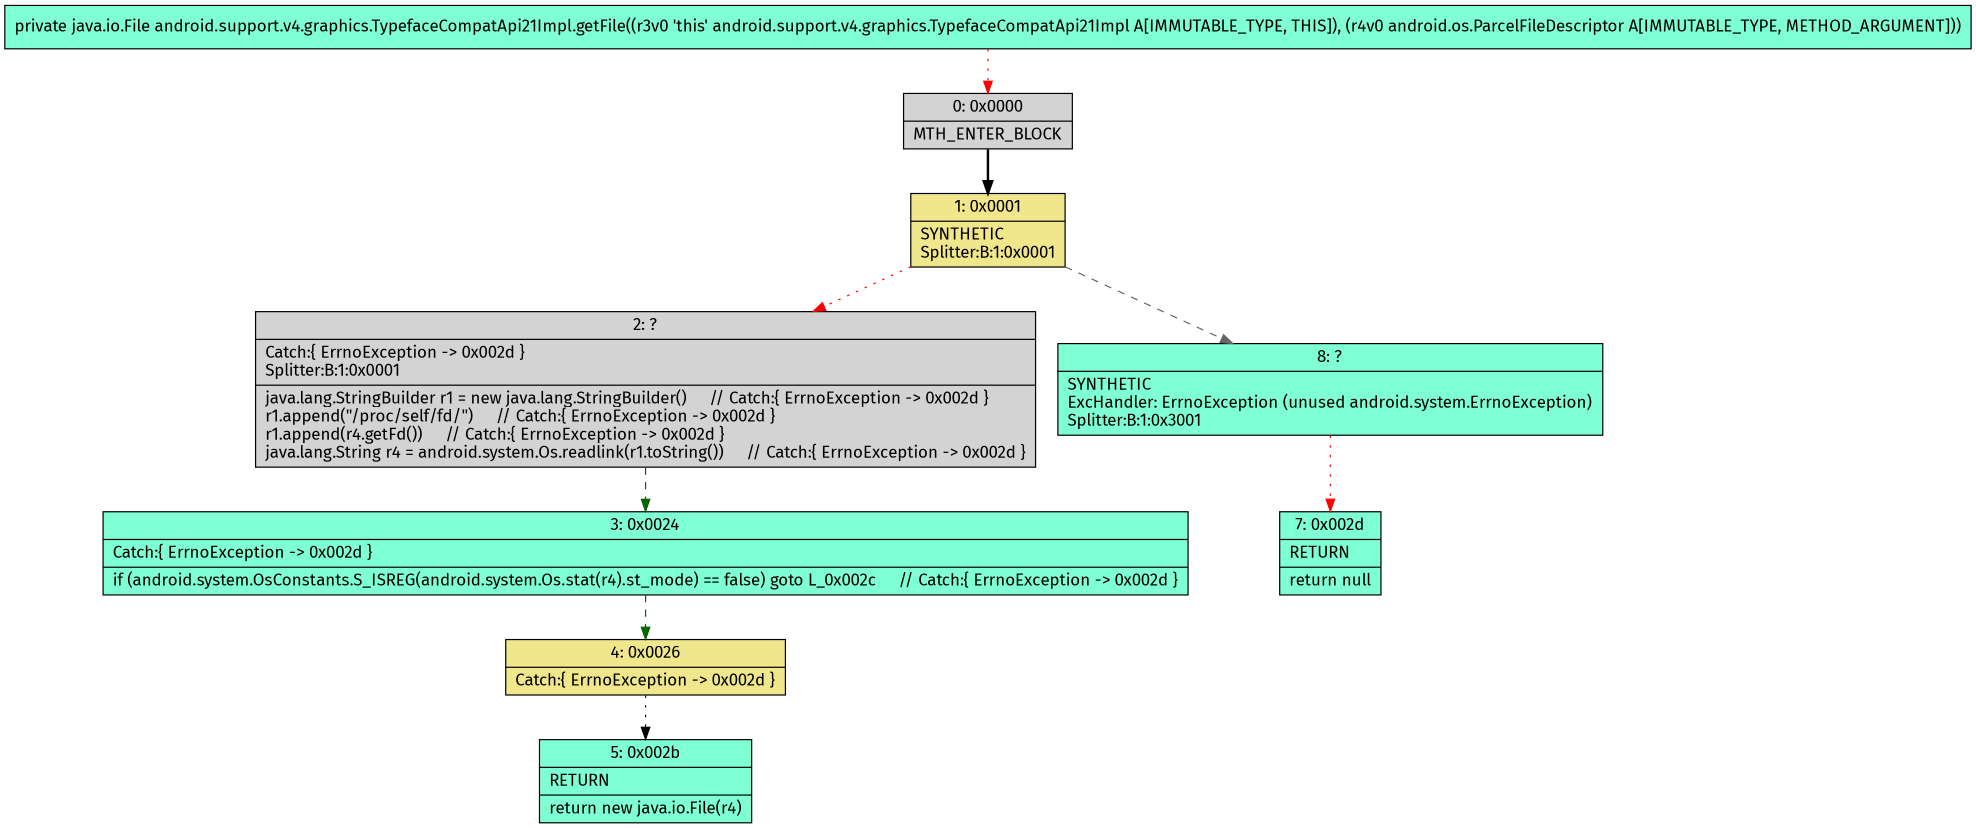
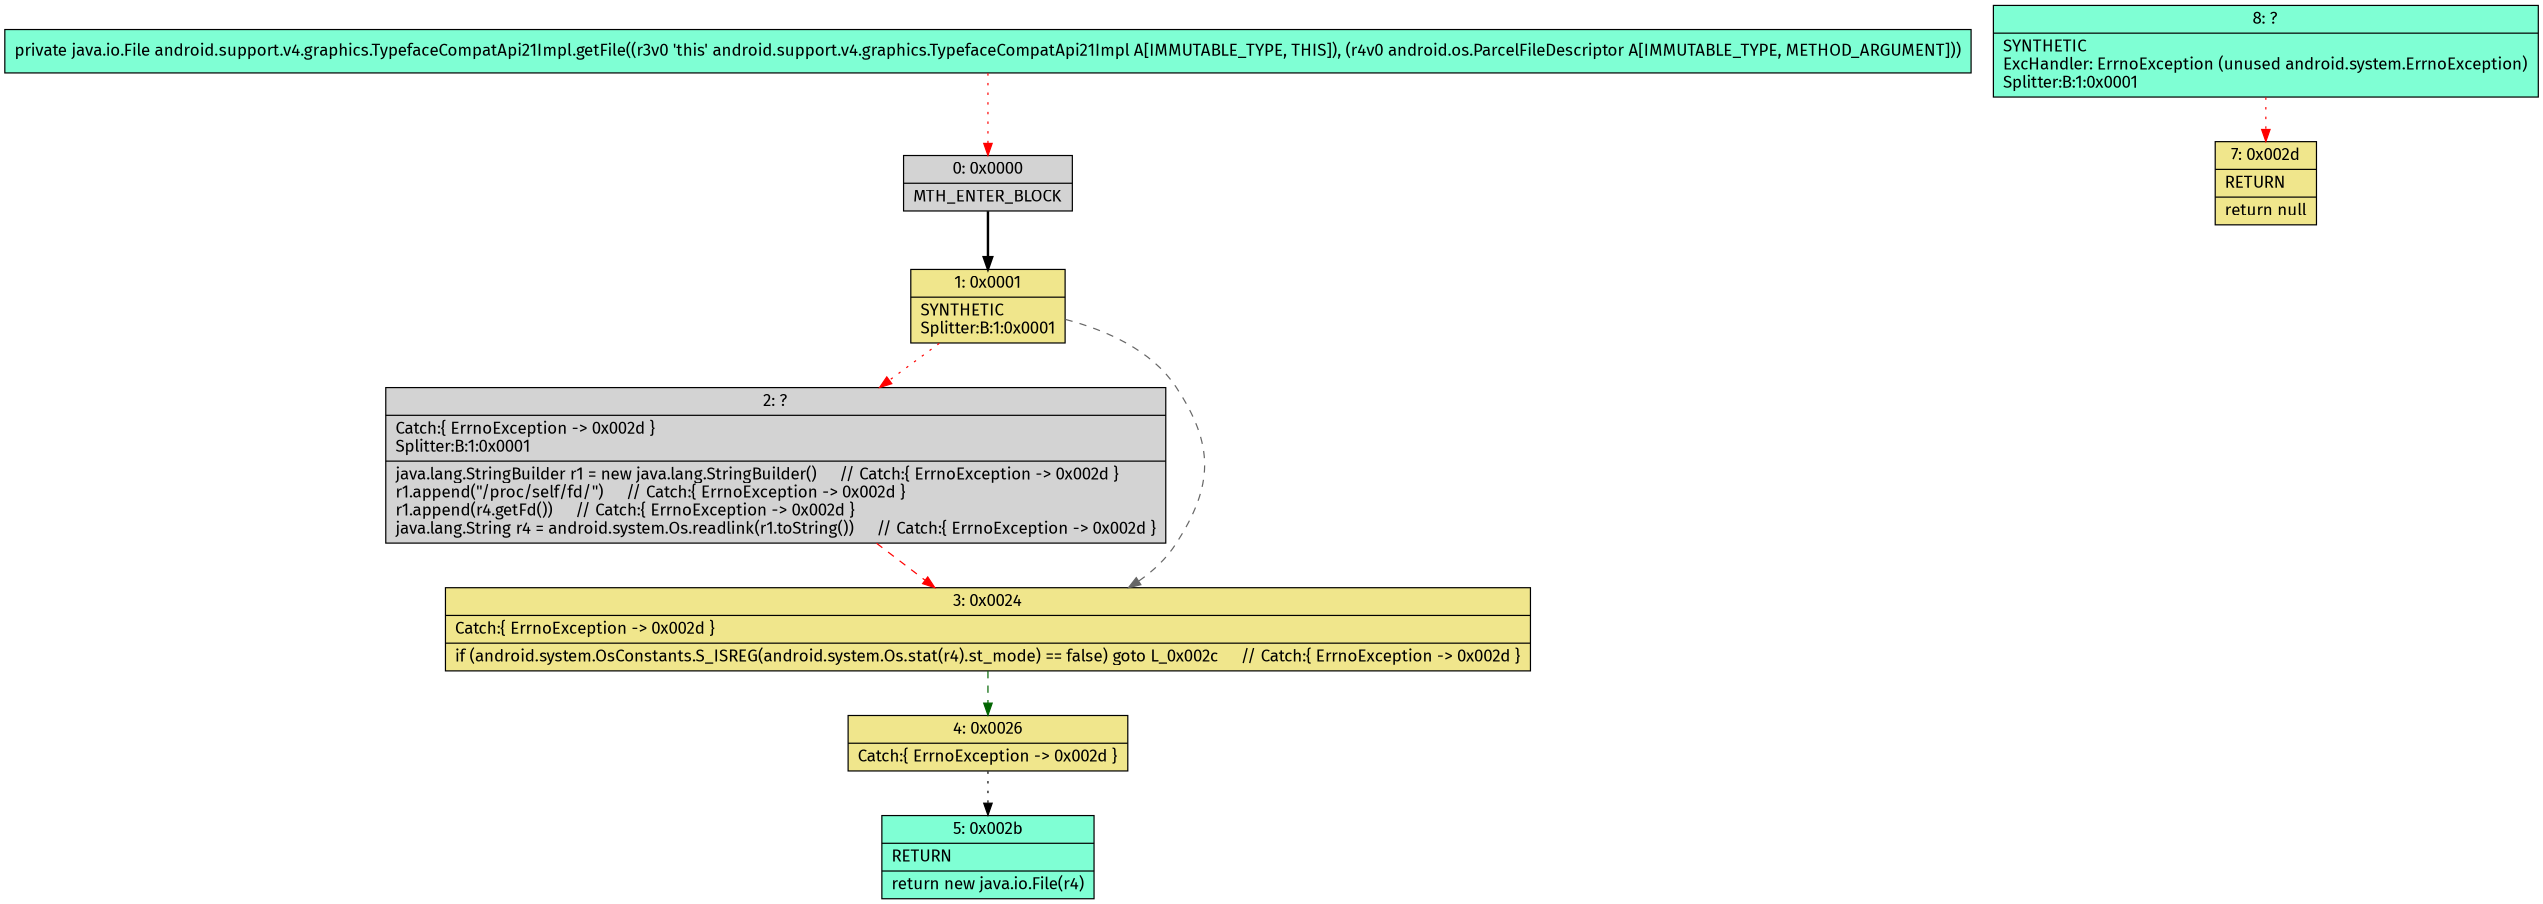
(1143, 303) -> (1197, 427)
(1135, 421) -> (2071, 83)
(646, 483) -> (901, 562)
(646, 553) -> (988, 629)
(1330, 553) -> (2266, 183)
